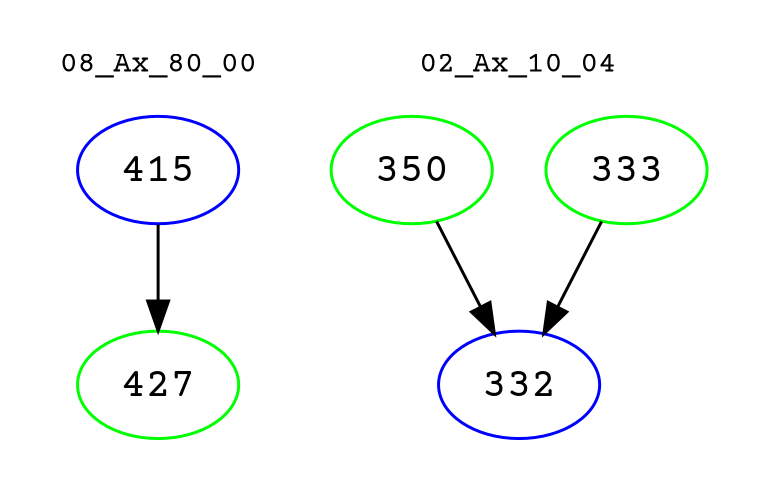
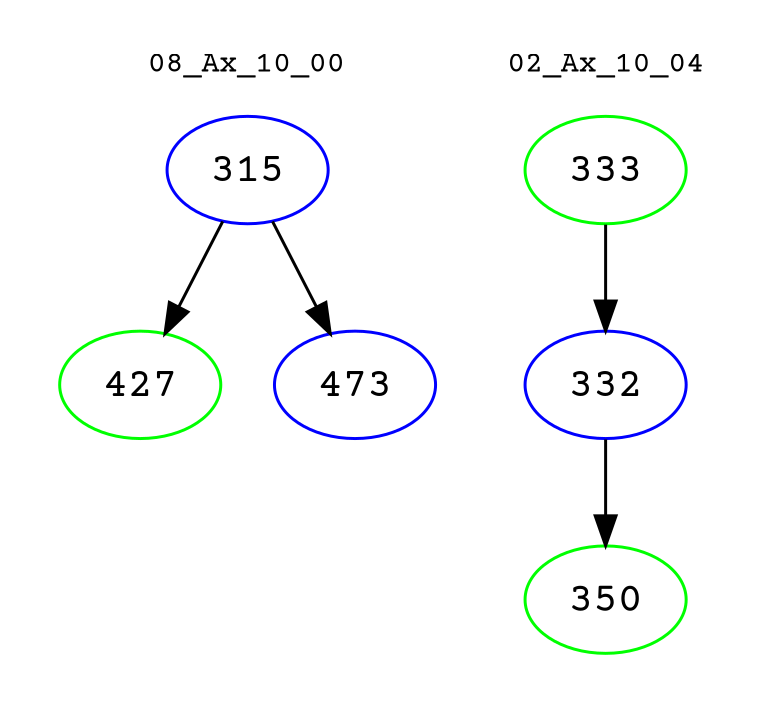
(160, 64) -> (248, 64)
(158, 170) -> (248, 170)
(459, 264) -> (606, 478)
none -> (355, 385)
